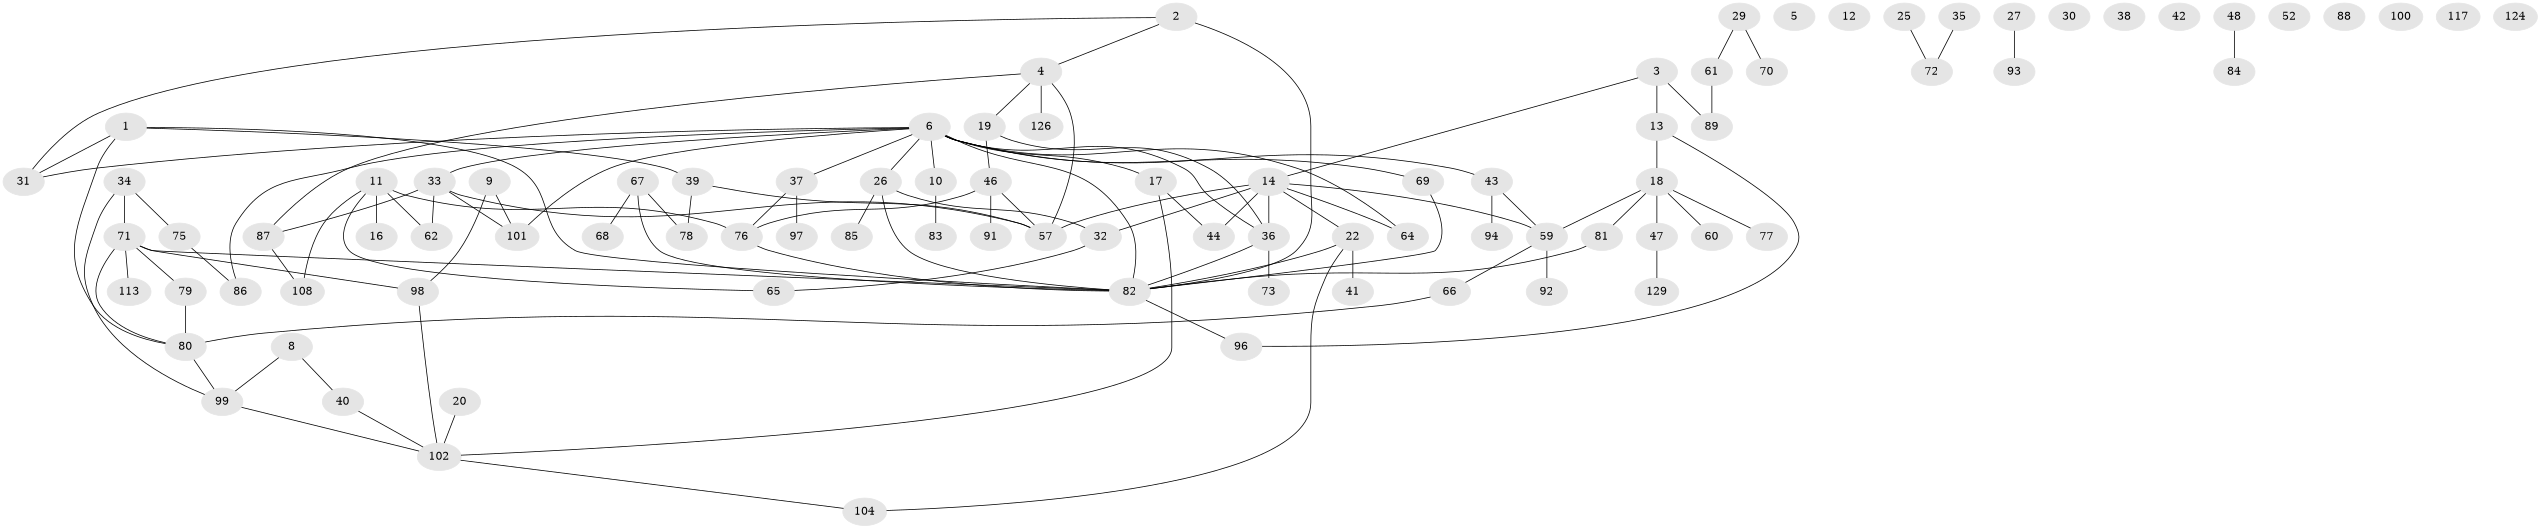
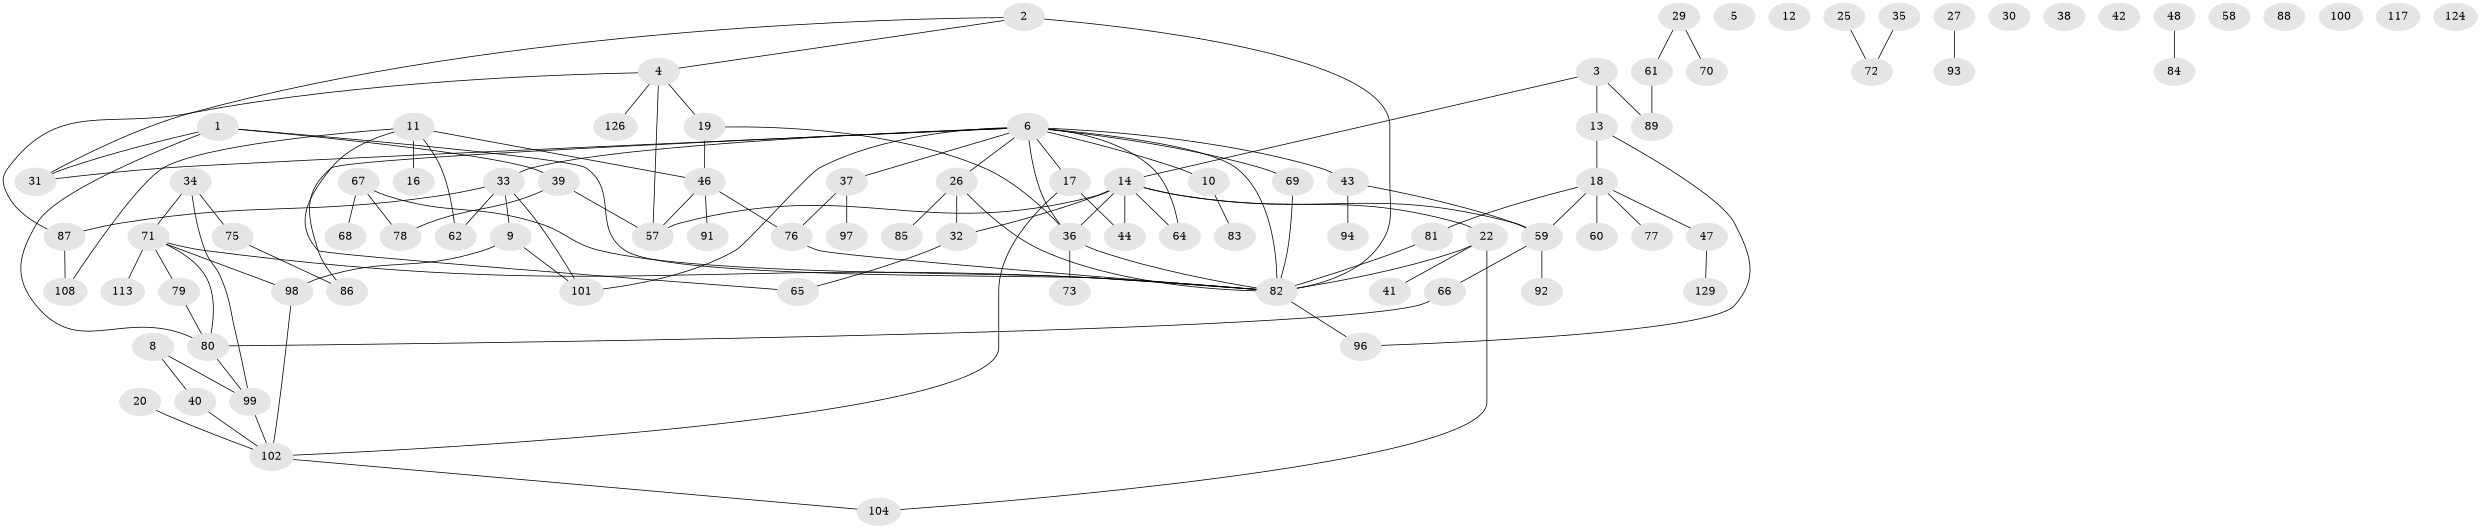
(2289, 17) -> (2229, 17)
(568, 208) -> (566, 155)
(740, 209) -> (507, 209)
